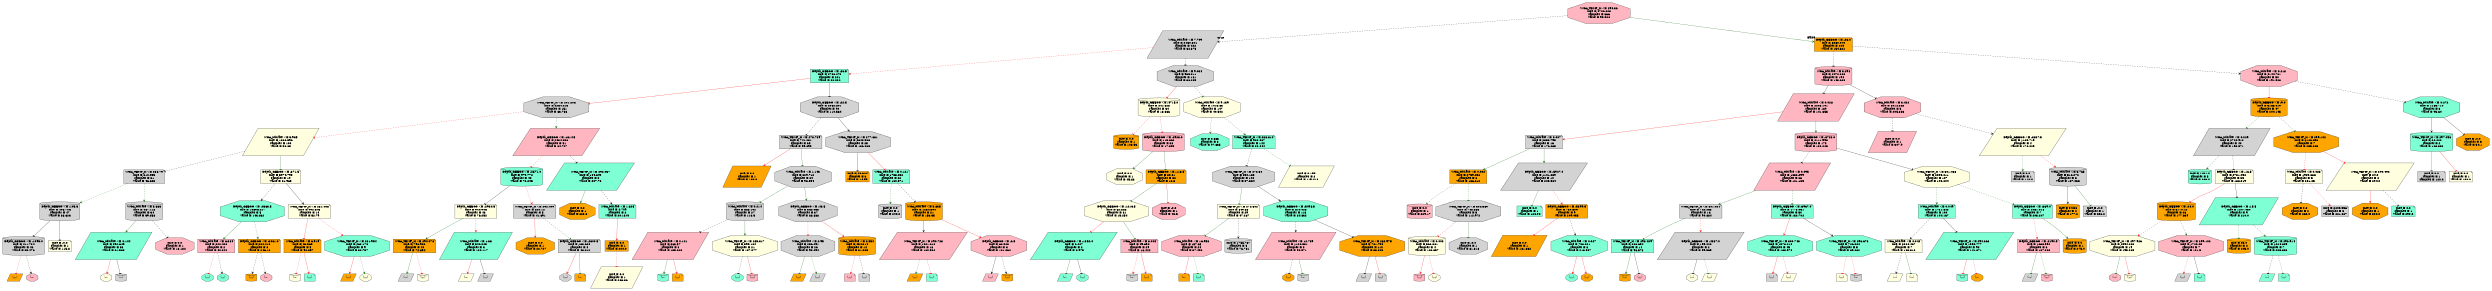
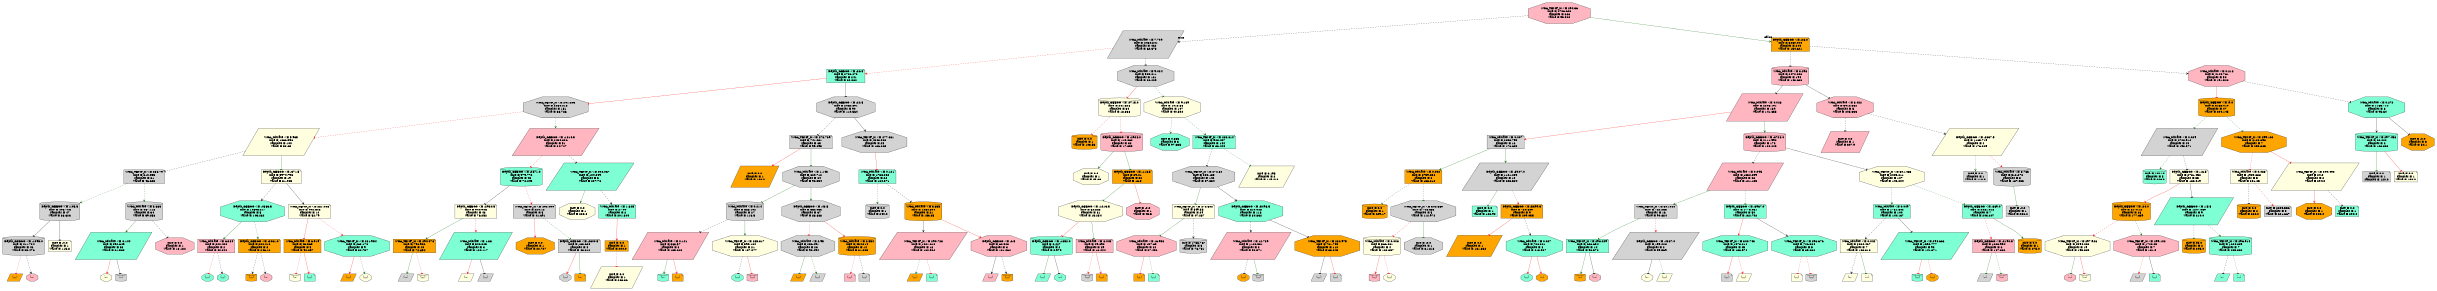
(858, 177) -> none
(577, 211) -> (577, 211)
(1420, 211) -> (1375, 211)
(2068, 211) -> none
(2300, 211) -> (2249, 211)
(1074, 246) -> (1051, 246)
